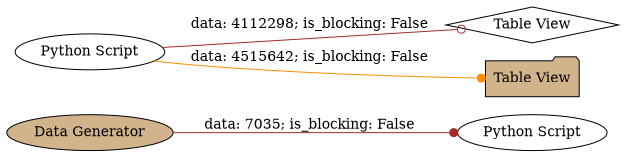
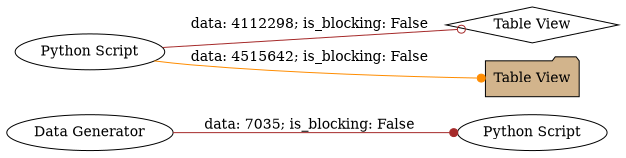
(90, 133) -> (90, 133)
